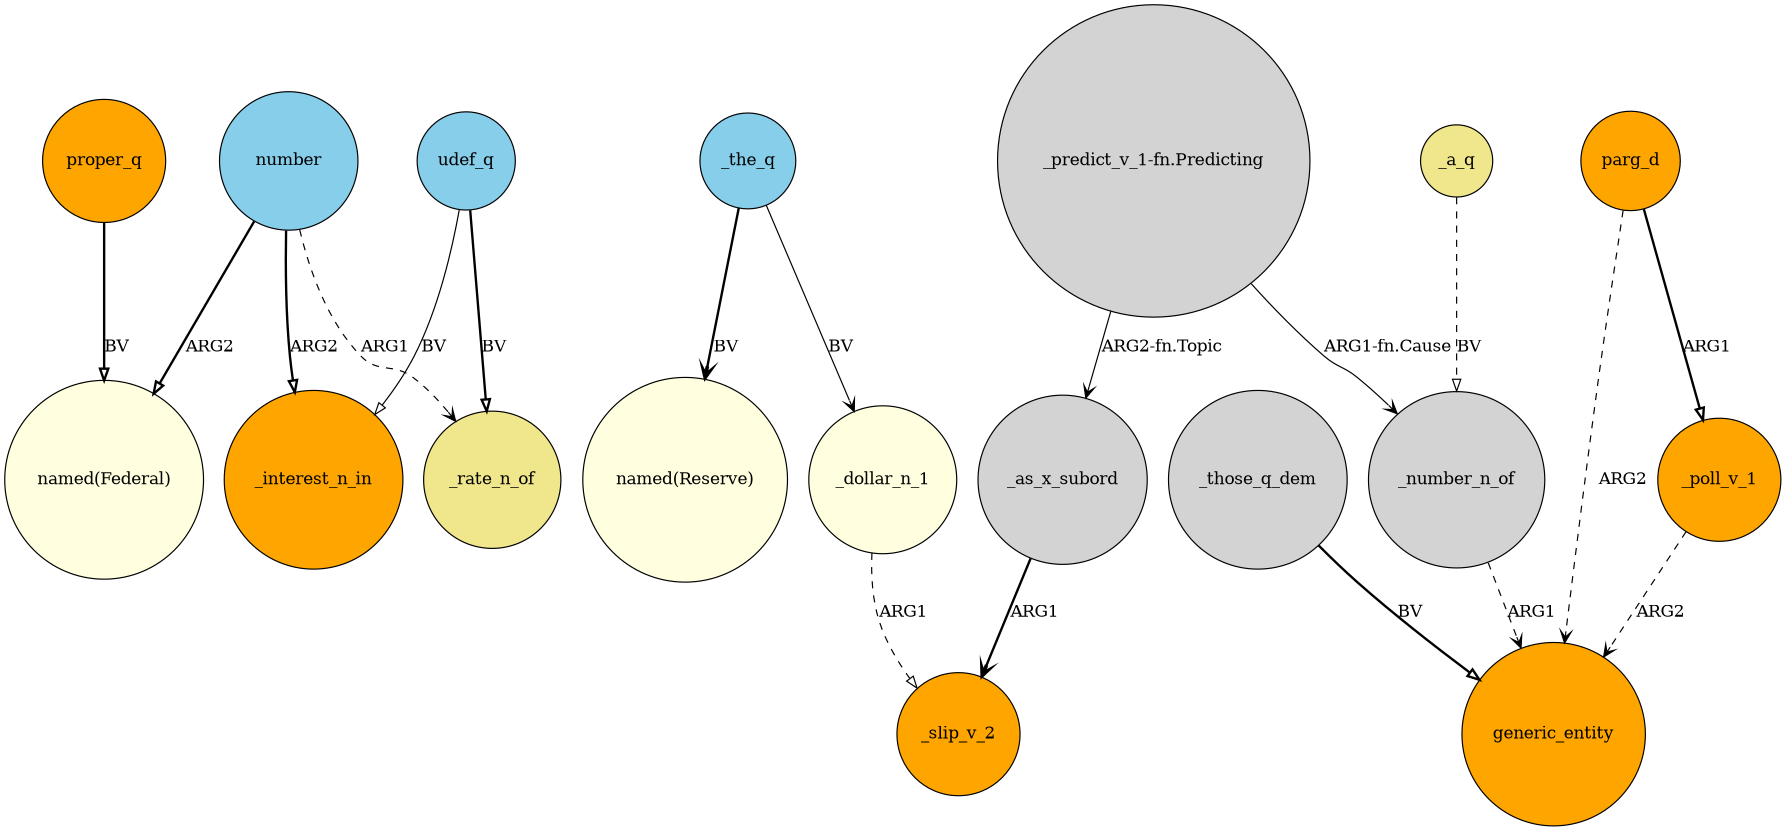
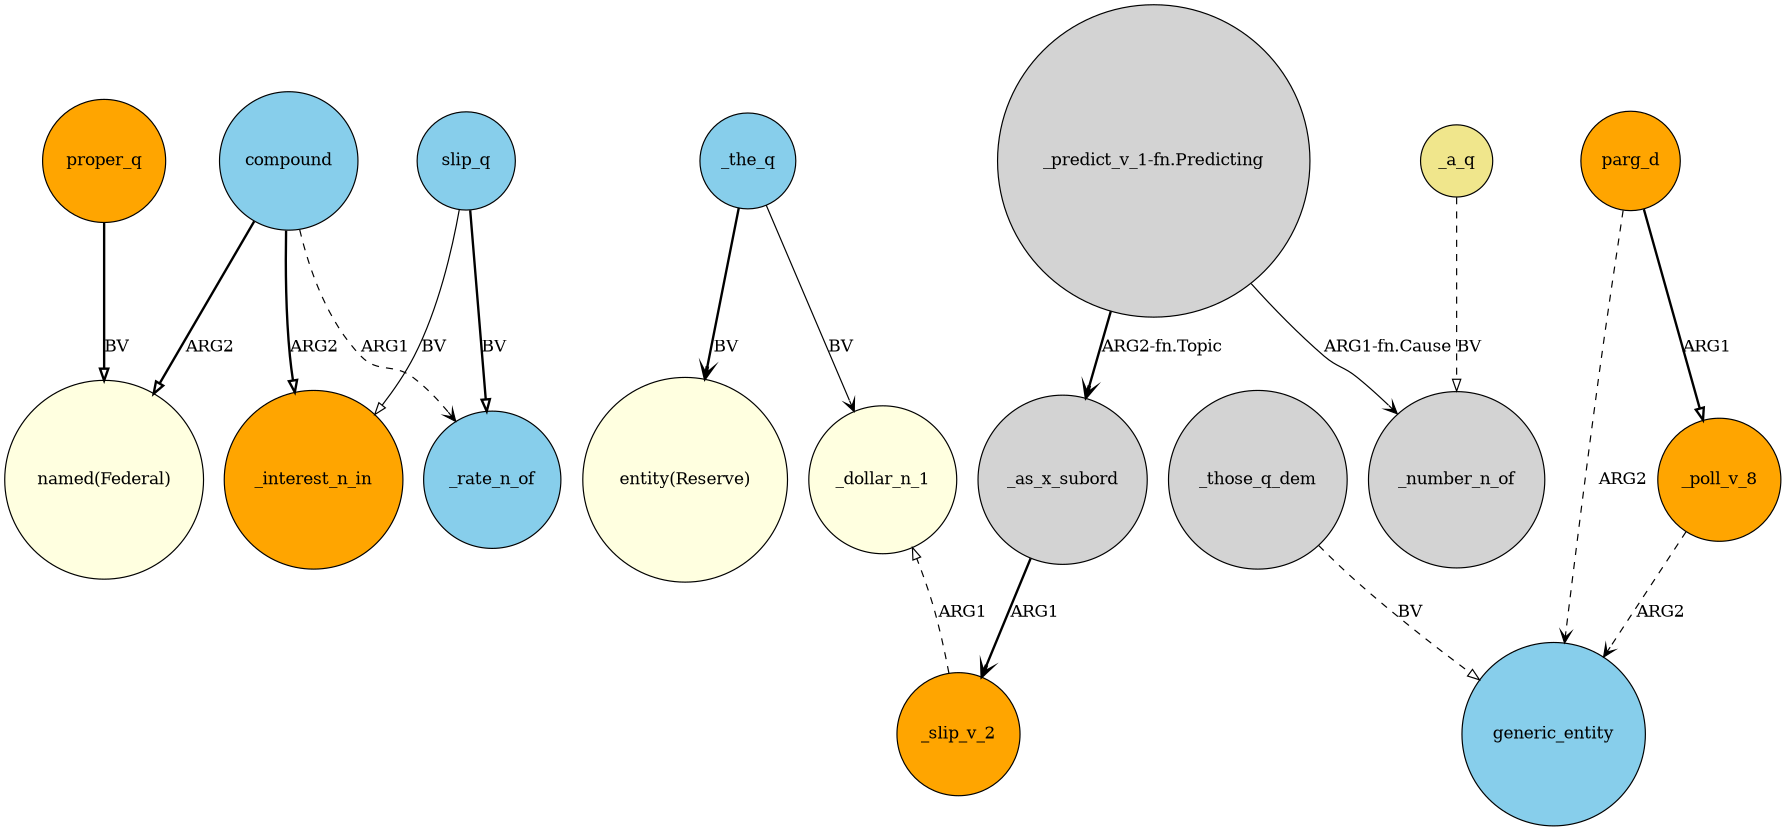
(289, 161) -> (289, 161)
(466, 161) -> (466, 161)
(1100, 349) -> (1100, 349)
(492, 480) -> (492, 480)
(685, 480) -> (685, 480)
(1719, 480) -> (1719, 480)
(1503, 600) -> none
(1392, 612) -> (1392, 612)
(879, 619) -> (936, 615)
(1554, 734) -> (1554, 734)
